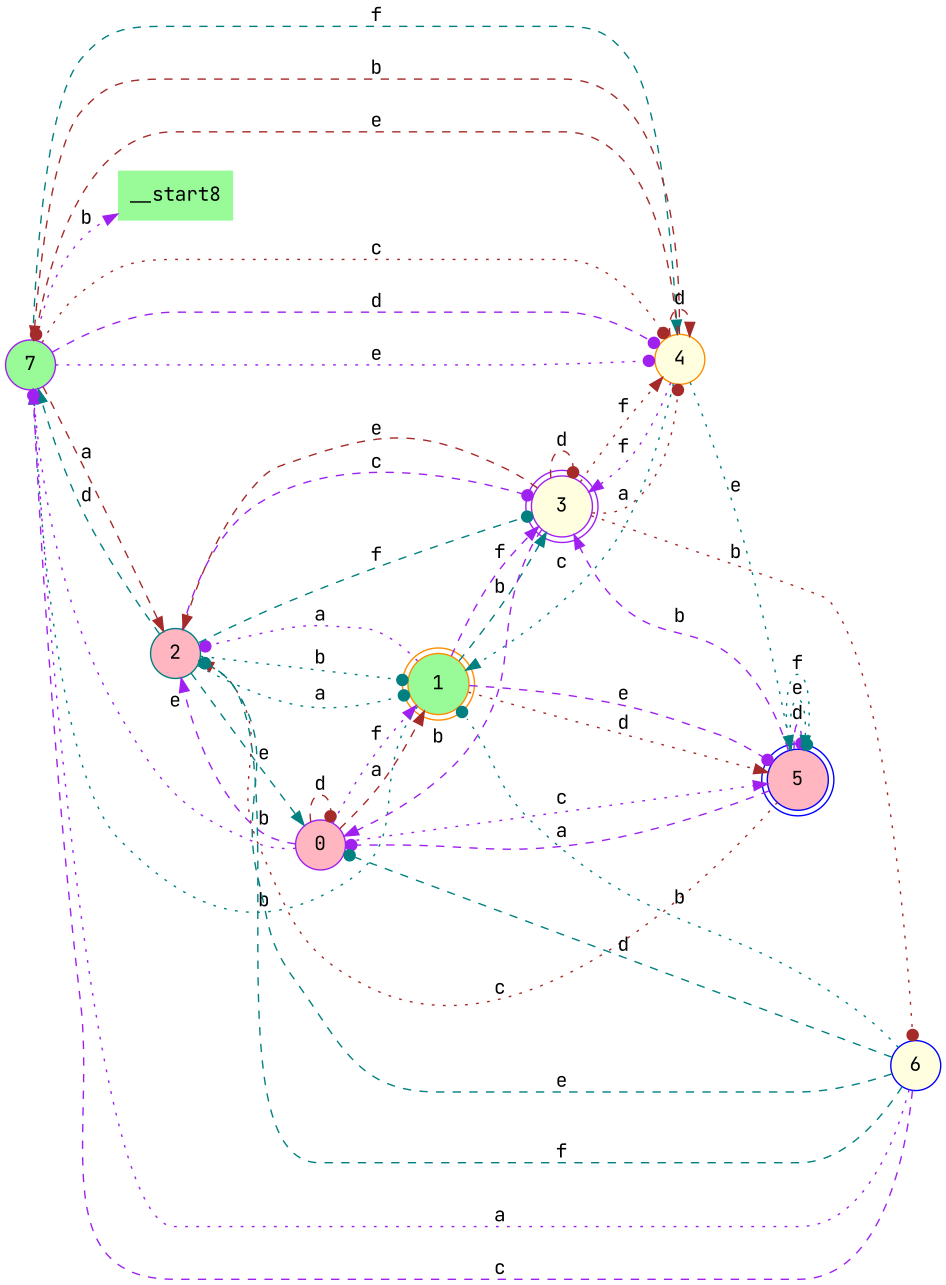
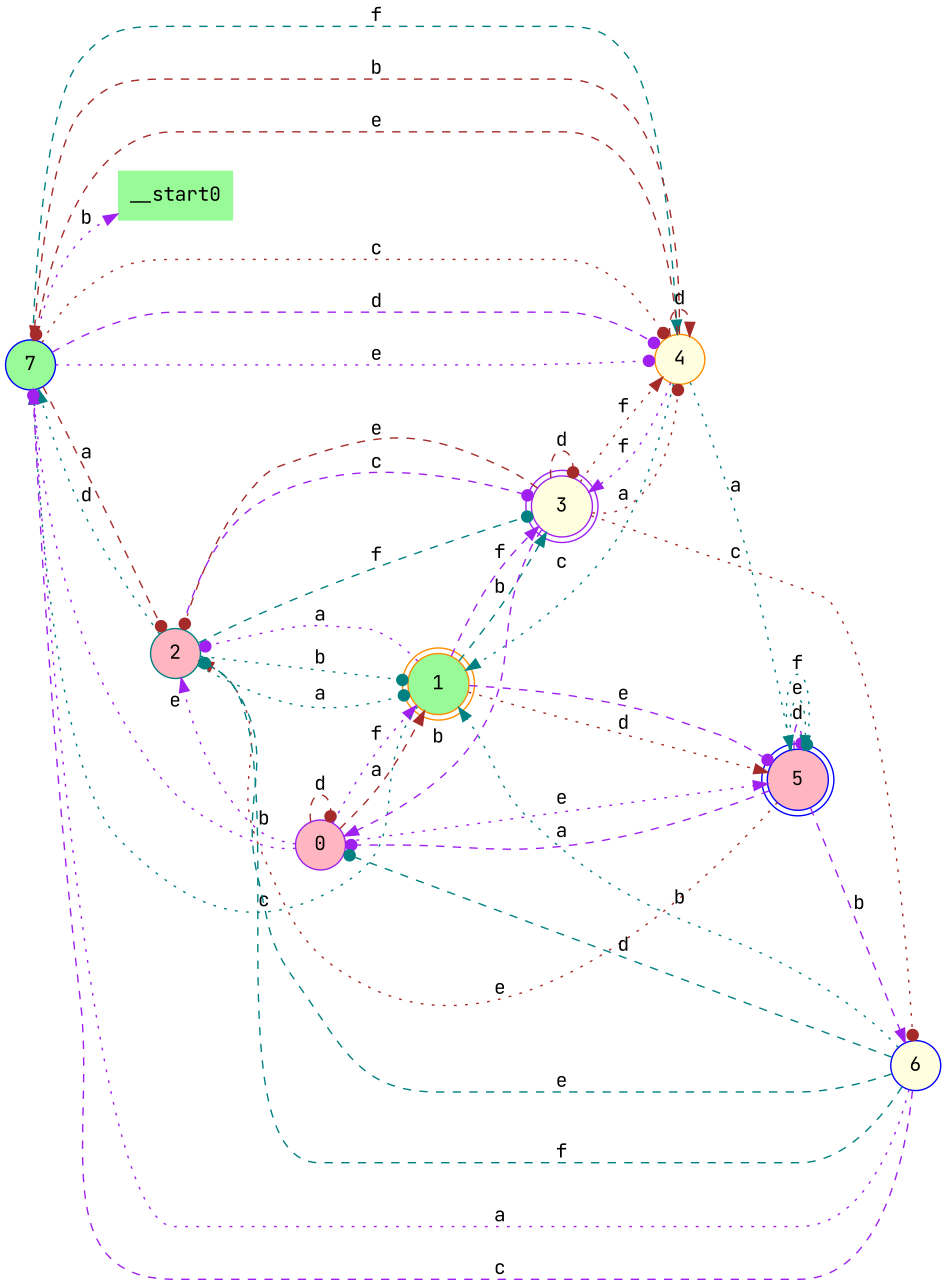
(176, 196) -> (176, 196)
(31, 365) -> (31, 365)
(324, 451) -> (324, 451)
(736, 486) -> (736, 486)
(101, 502) -> (101, 502)
(89, 524) -> (89, 524)
(736, 553) -> (736, 553)
(695, 637) -> (855, 919)
(240, 740) -> none
(221, 784) -> (221, 784)
(562, 799) -> (562, 799)
(264, 901) -> (264, 901)
(672, 915) -> (672, 915)
(500, 989) -> (500, 989)
